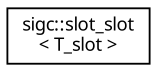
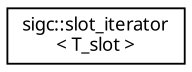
(79, 36) -> (96, 36)
